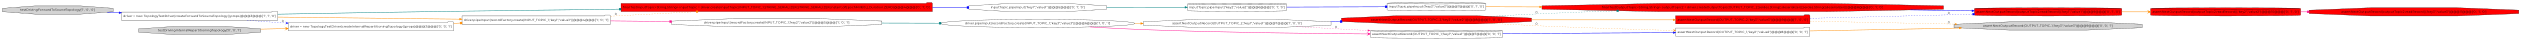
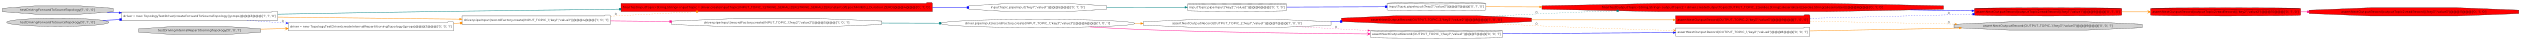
none -> (58, 22)
